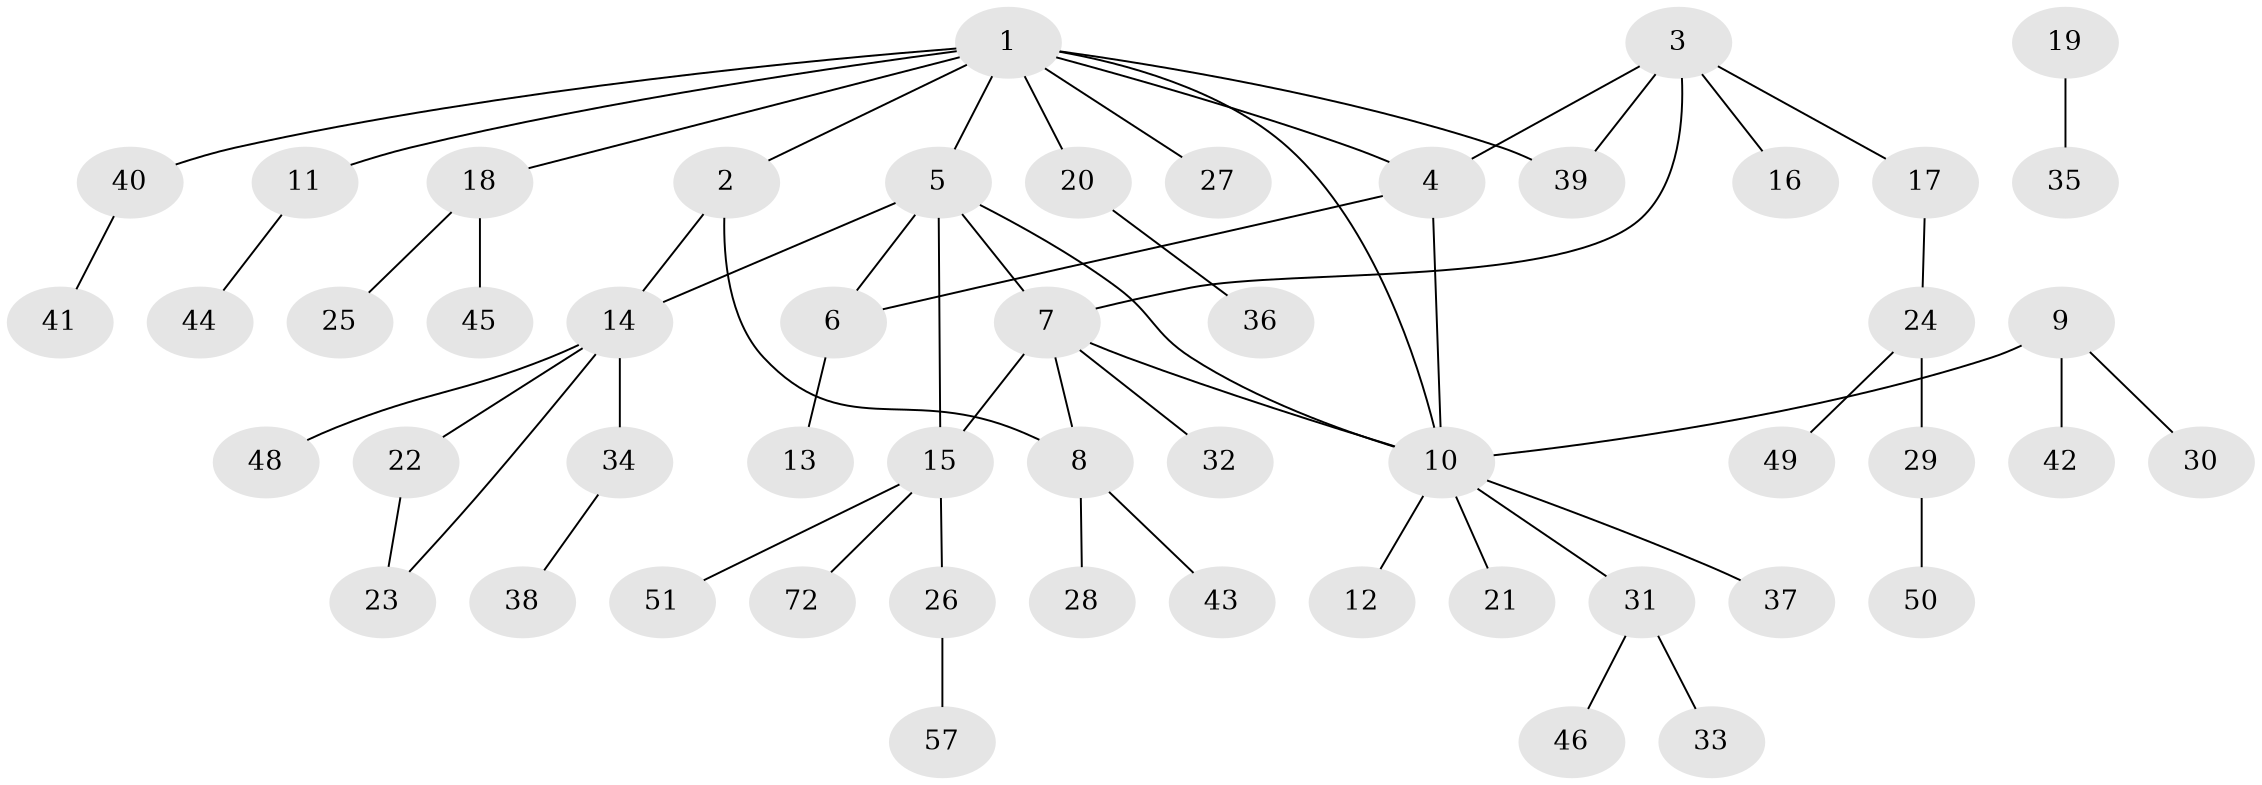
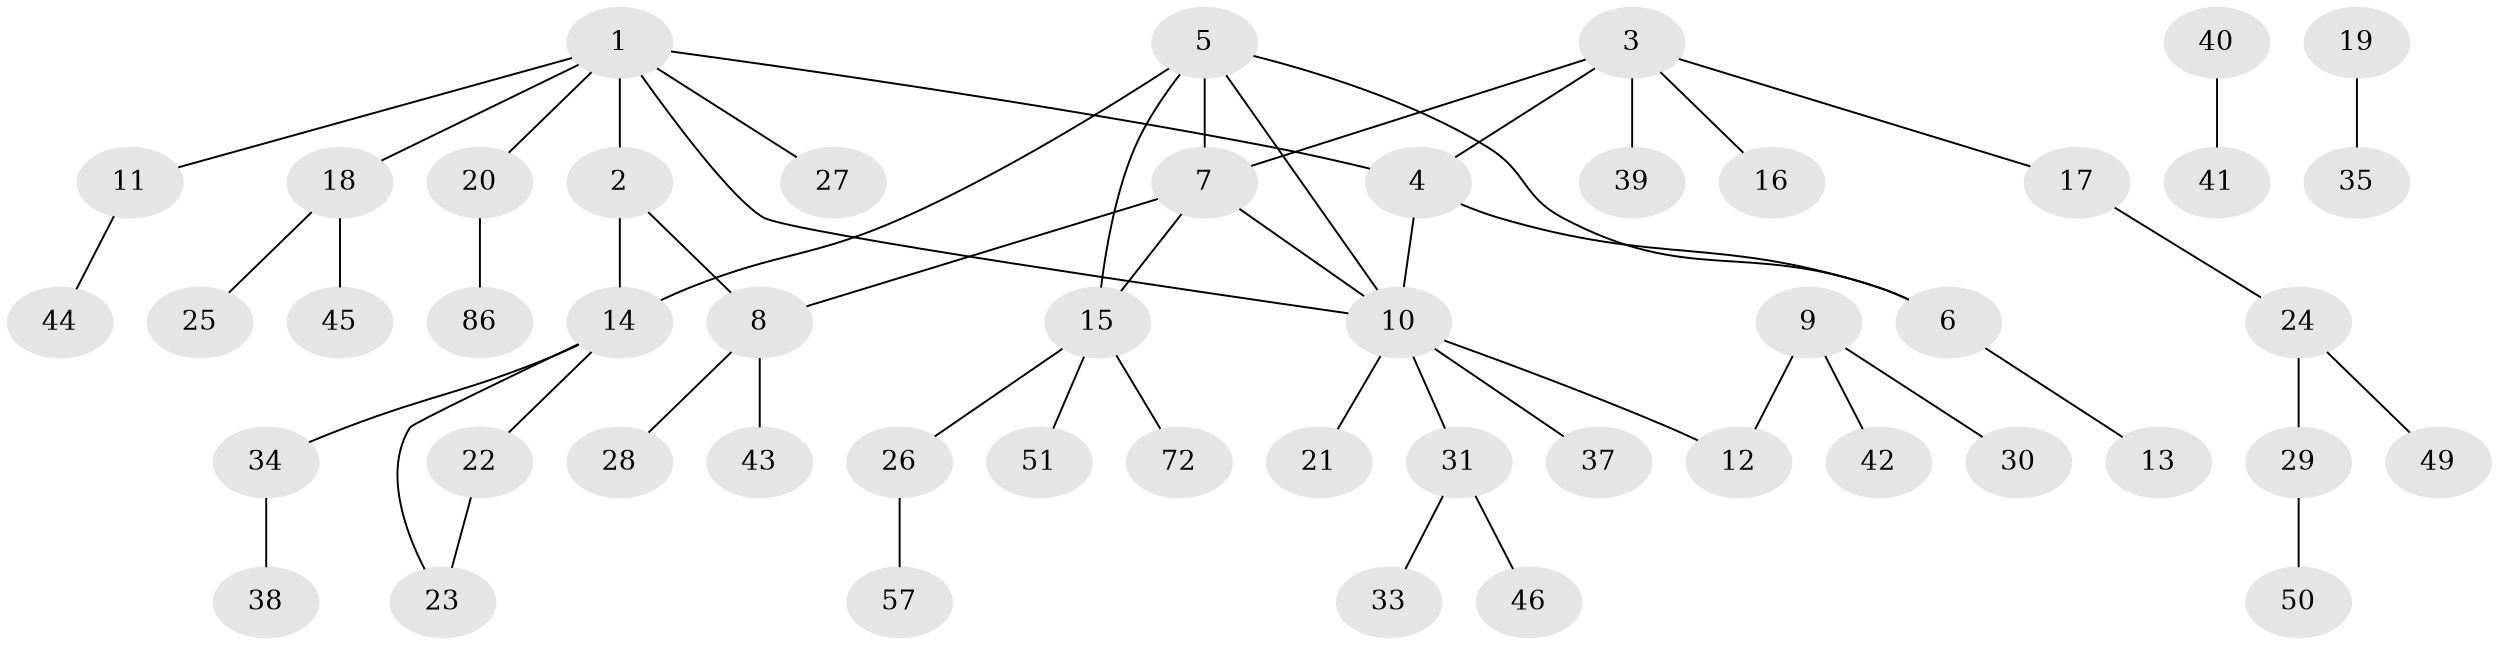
(563, 91) -> none
(1299, 94) -> none
(973, 113) -> none
(1261, 323) -> (480, 323)
(1761, 415) -> (1774, 393)
(266, 462) -> none
(1220, 462) -> none
